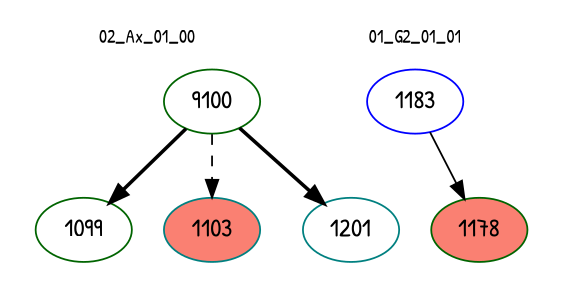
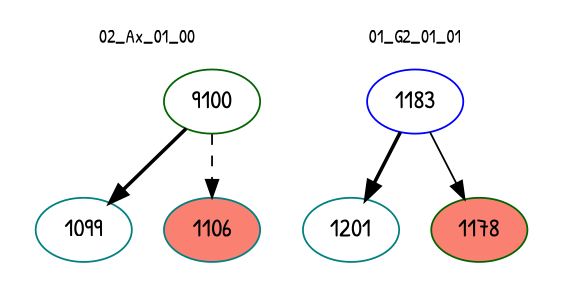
(262, 149) -> (387, 158)
(84, 230) -> (84, 230)
(212, 230) -> (212, 230)
